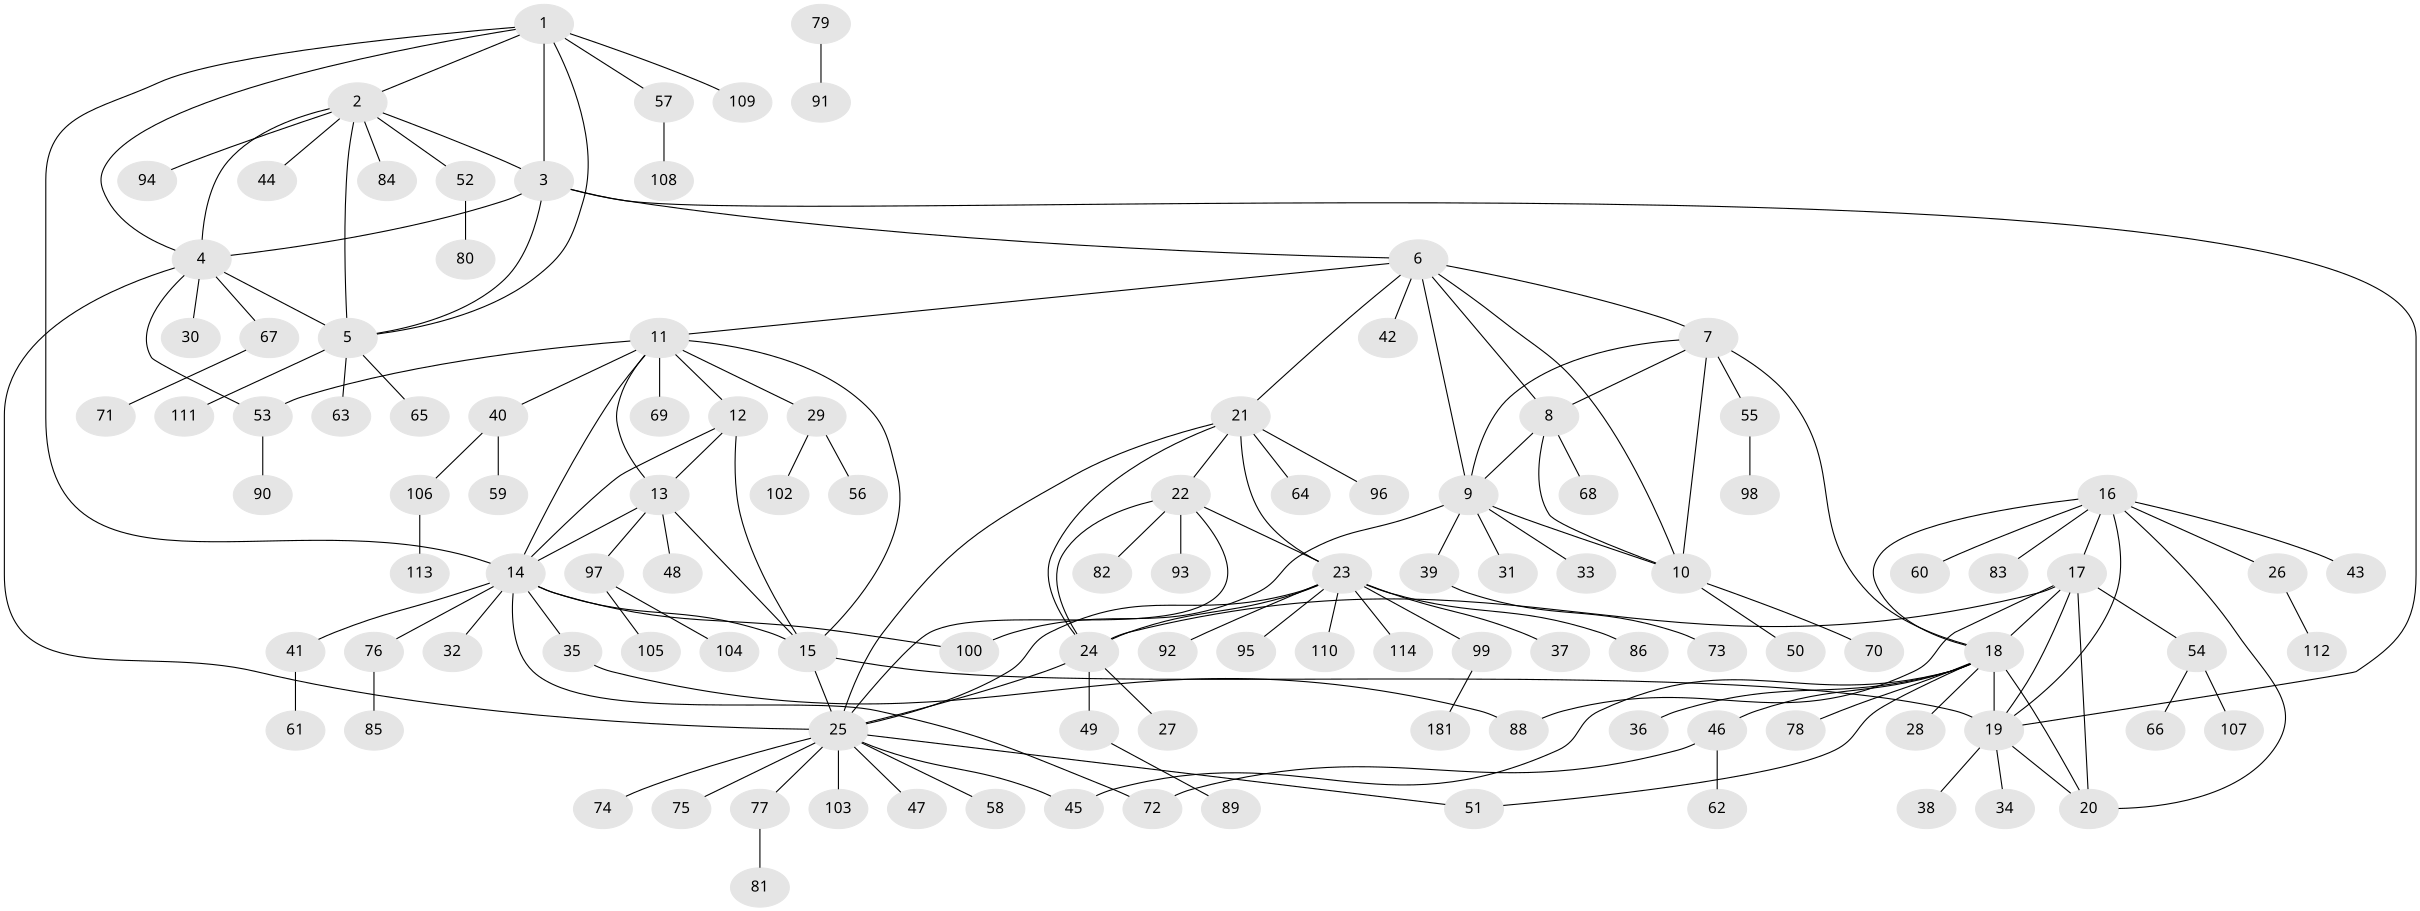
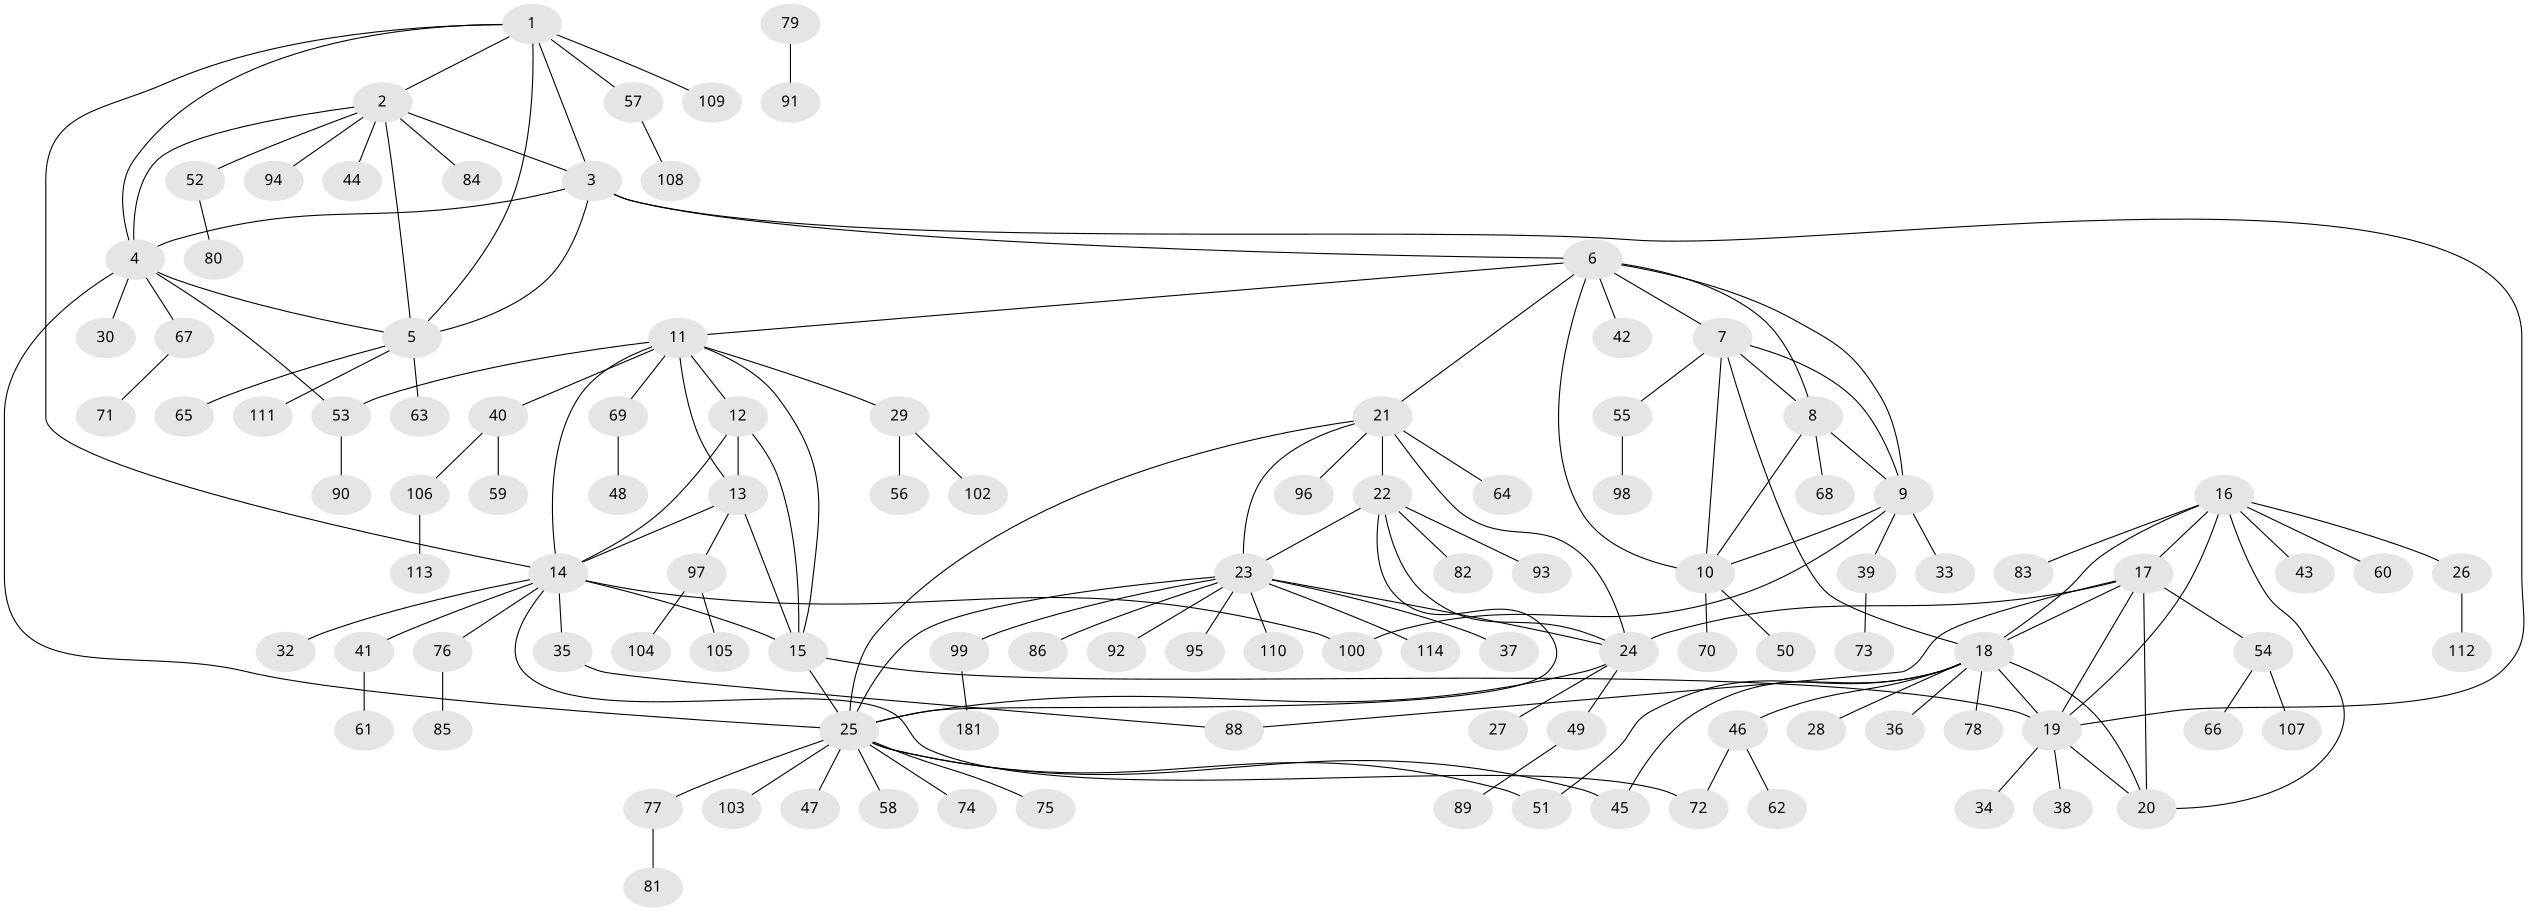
(666, 534) -> (618, 456)
(1508, 573) -> none
